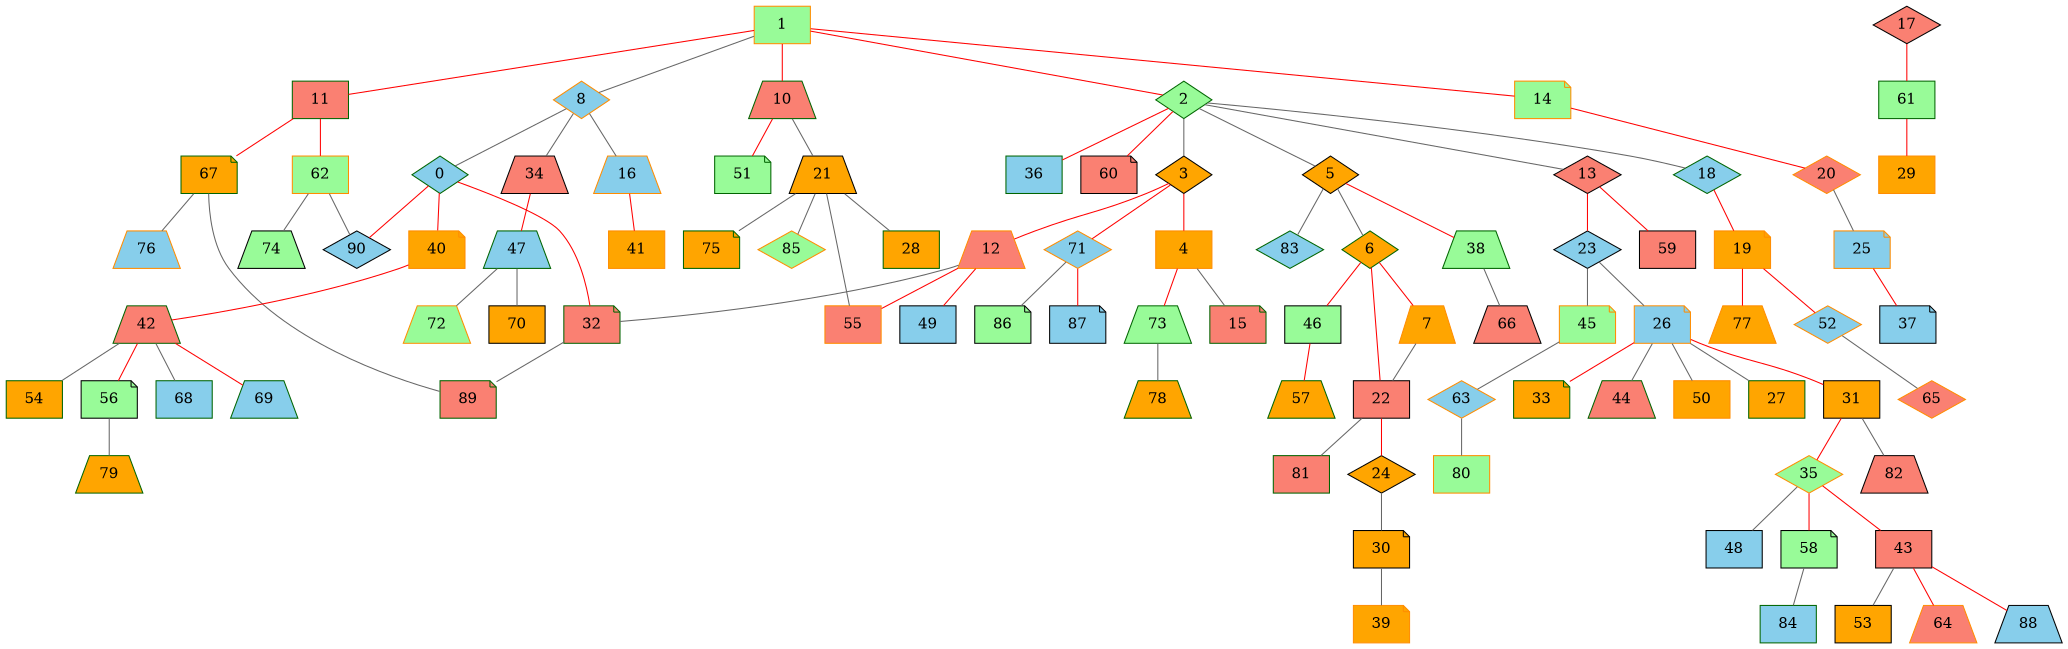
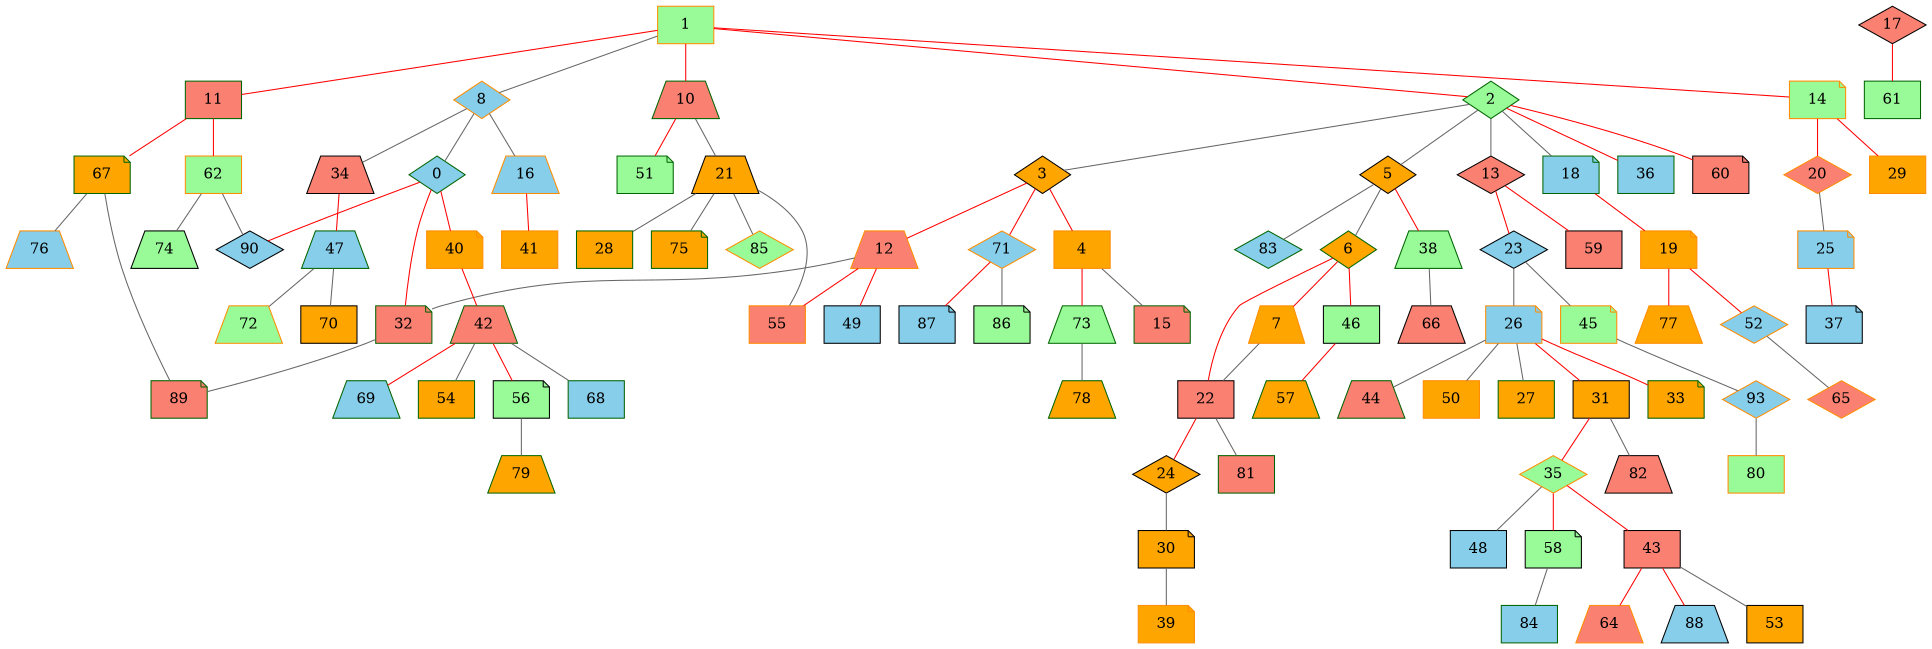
(1907, 137) -> (1858, 137)
(1707, 175) -> (1571, 175)
(1462, 399) -> (1756, 399)
